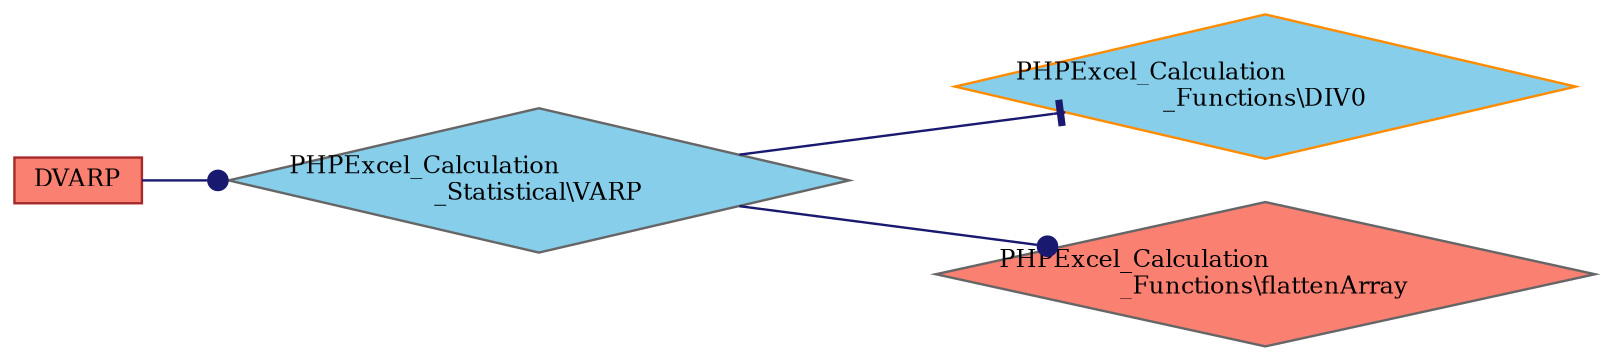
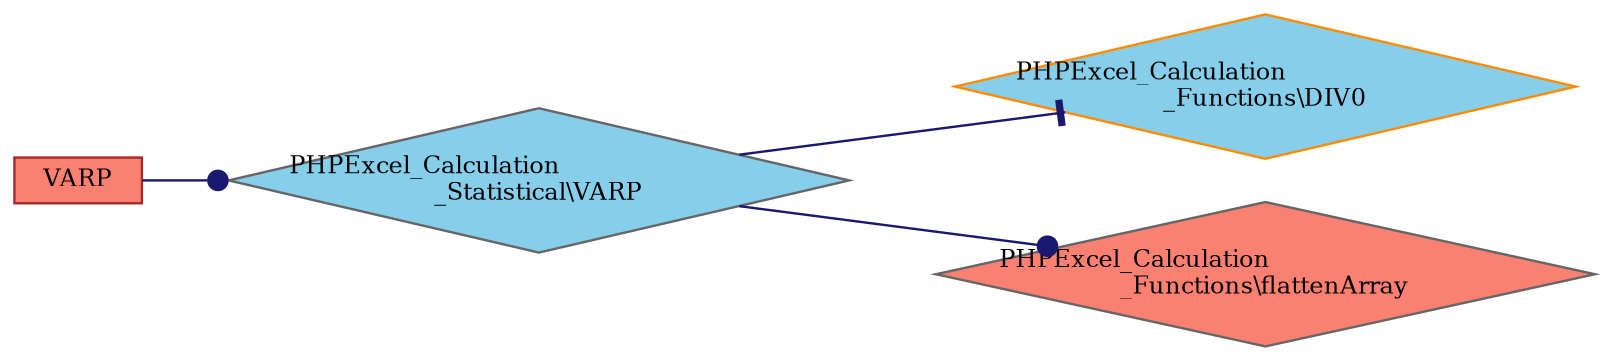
(78, 180) -> (78, 180)
